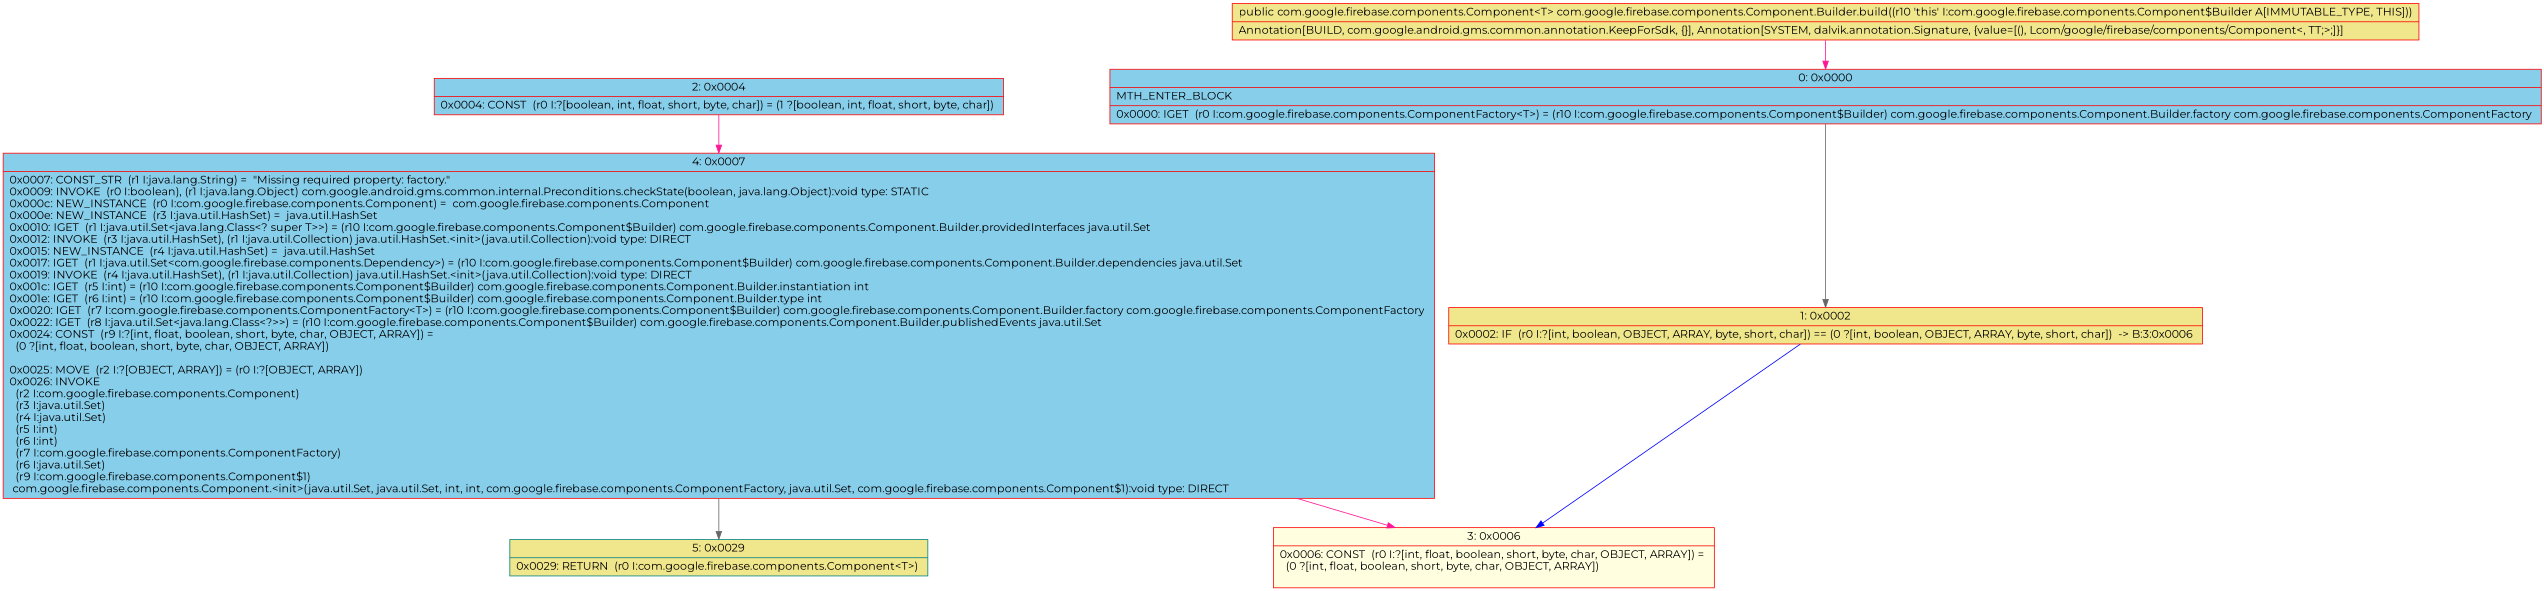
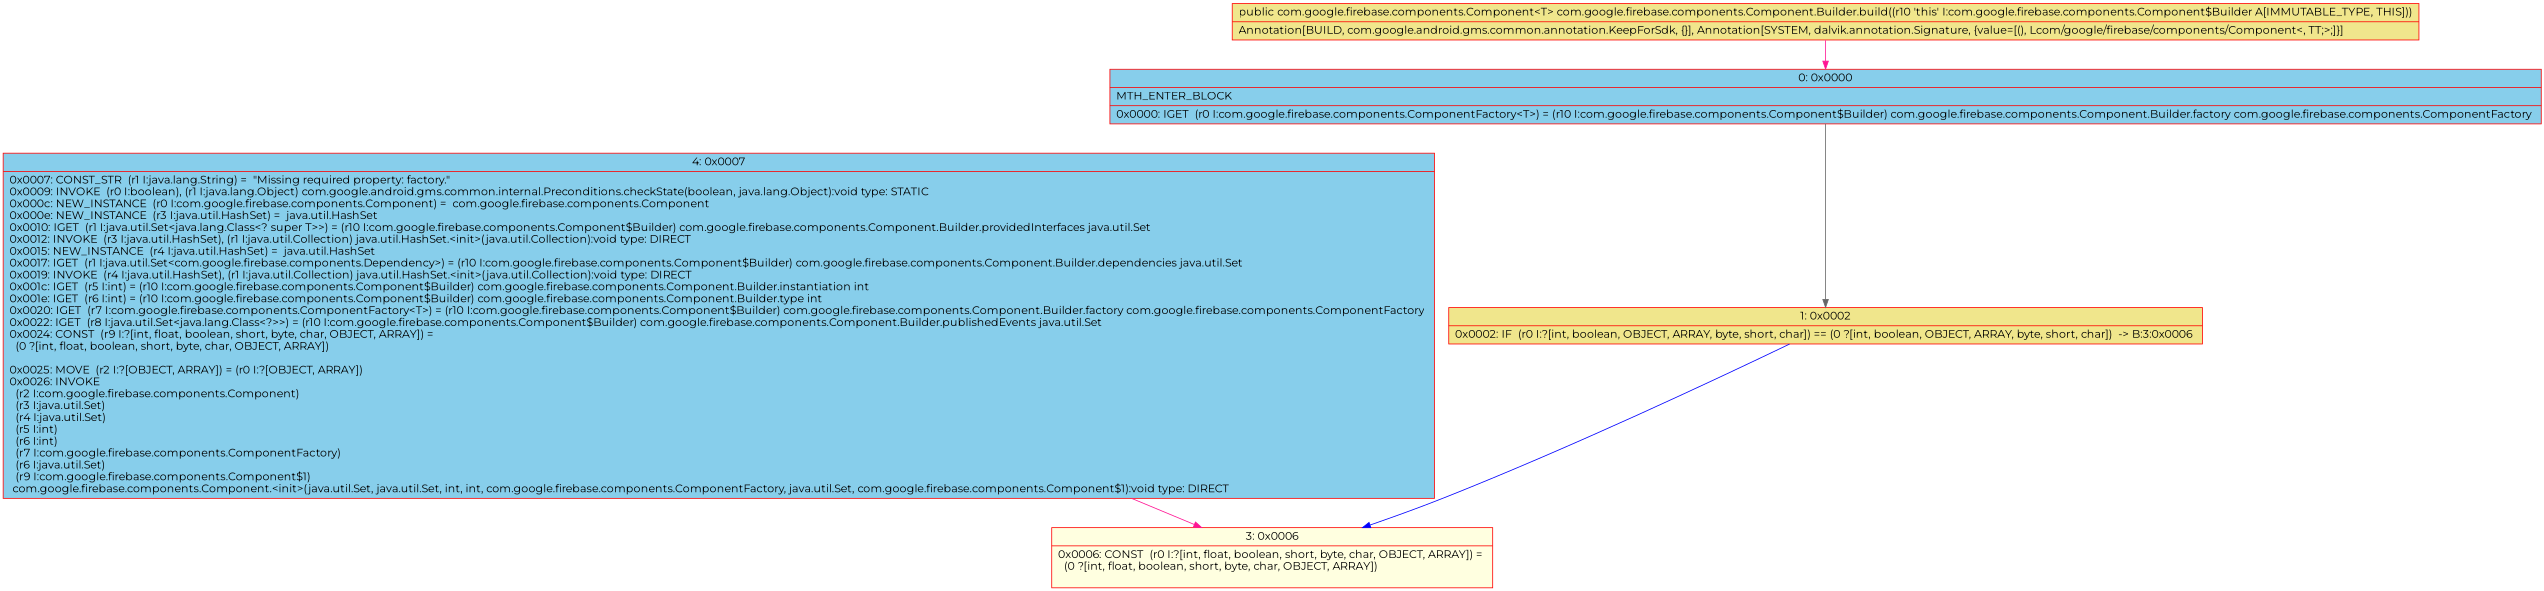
(719, 97) -> none
(719, 558) -> none
